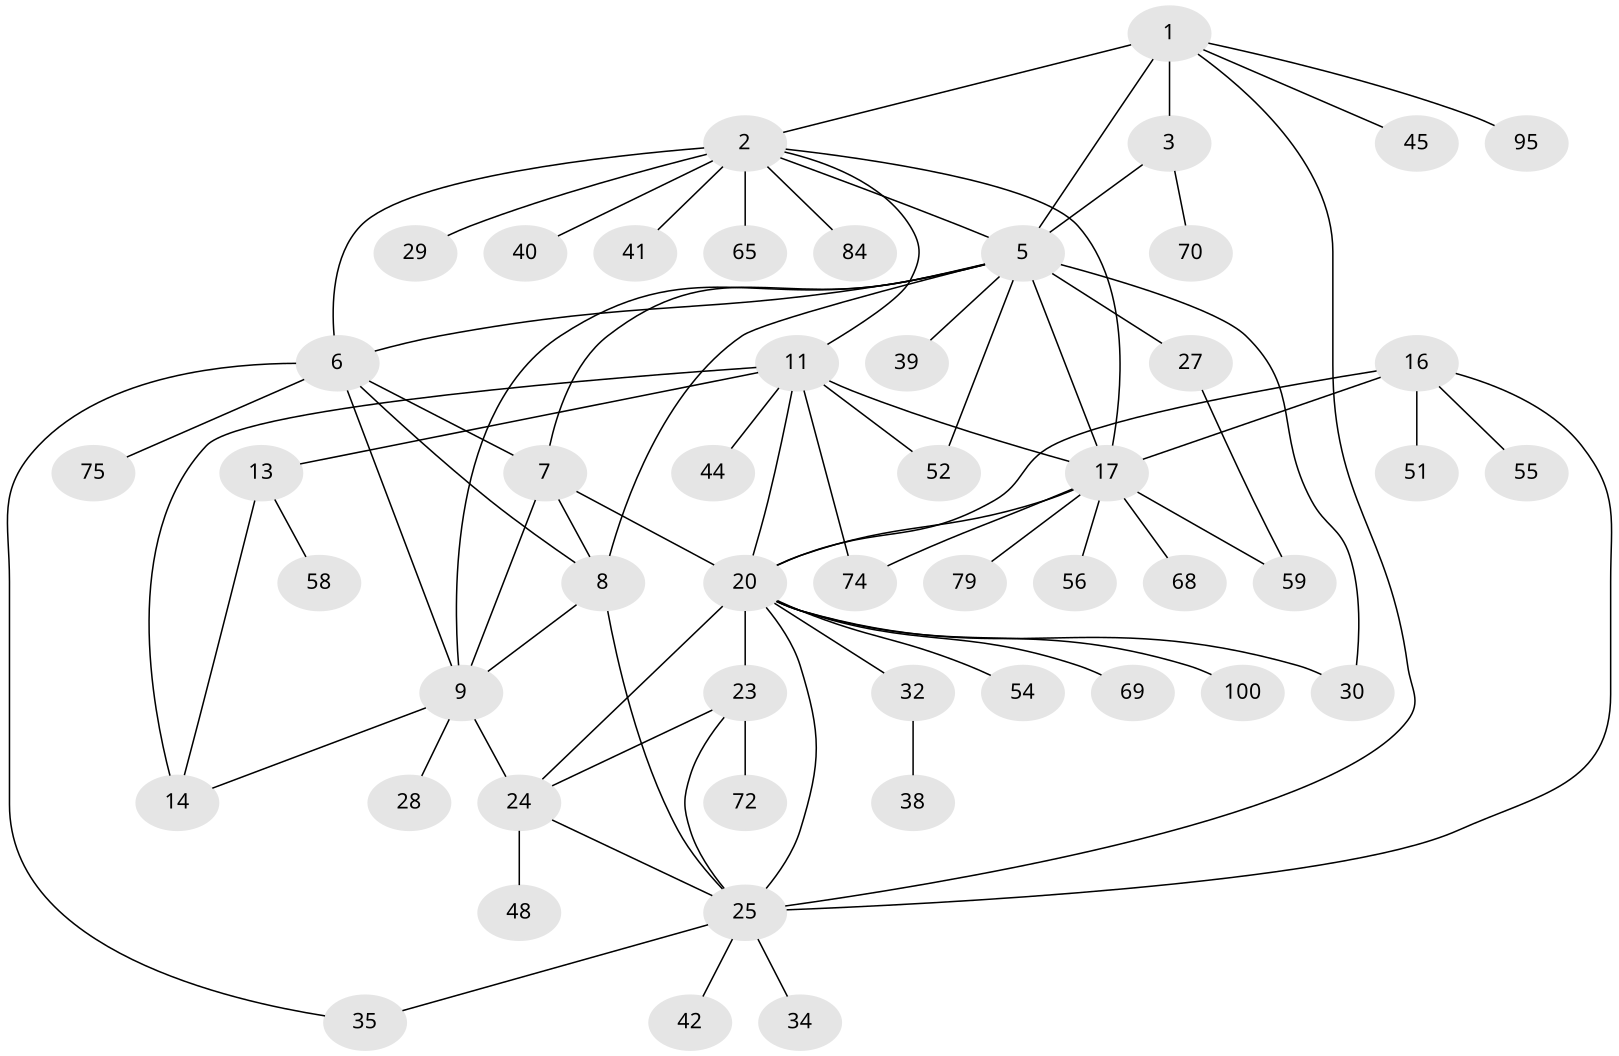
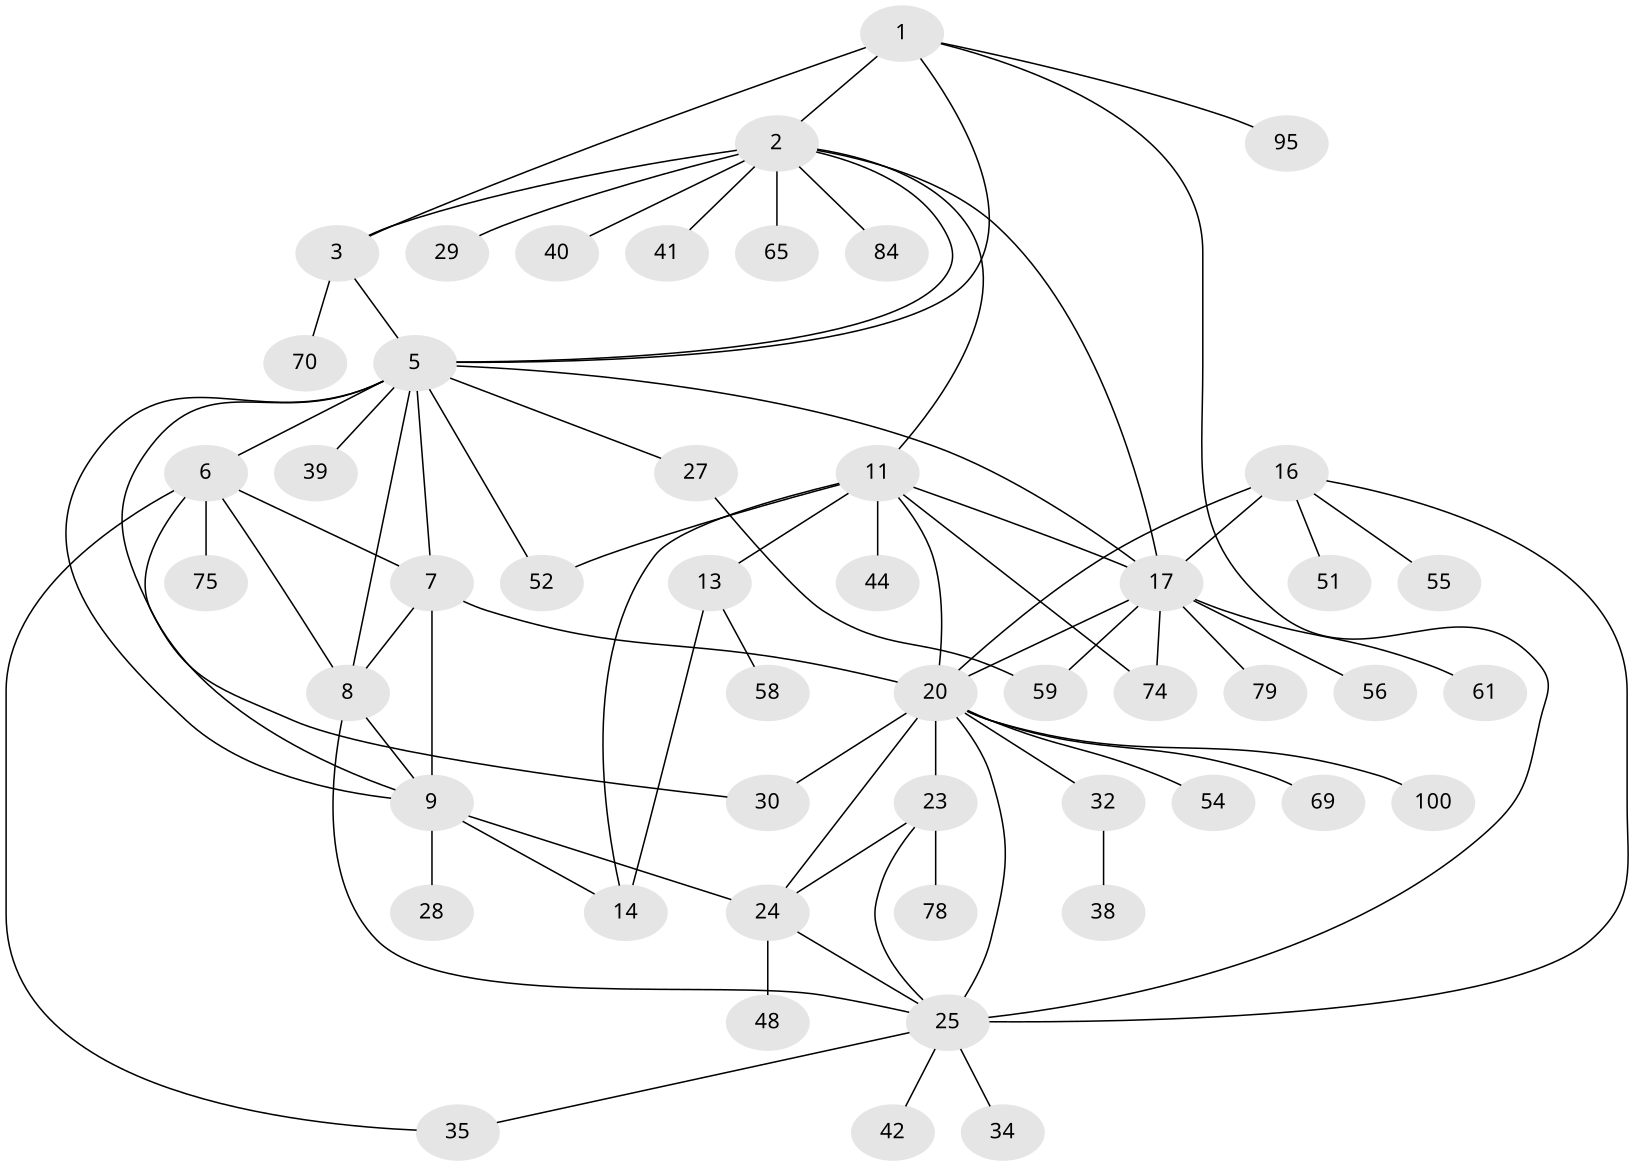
(1417, 143) -> none
(471, 181) -> (551, 184)
(1185, 583) -> (1485, 693)
(745, 803) -> (936, 913)
